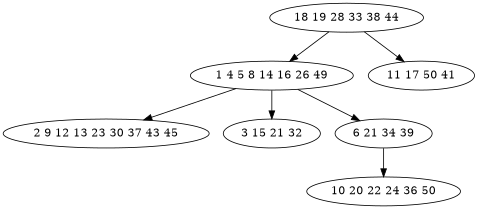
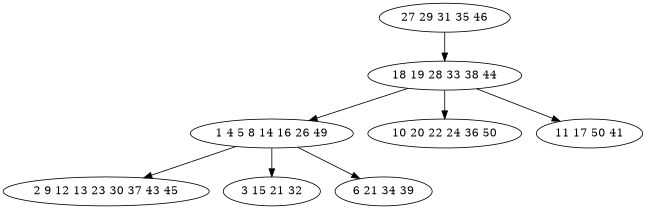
none -> (445, 18)
(384, 158) -> (445, 101)
